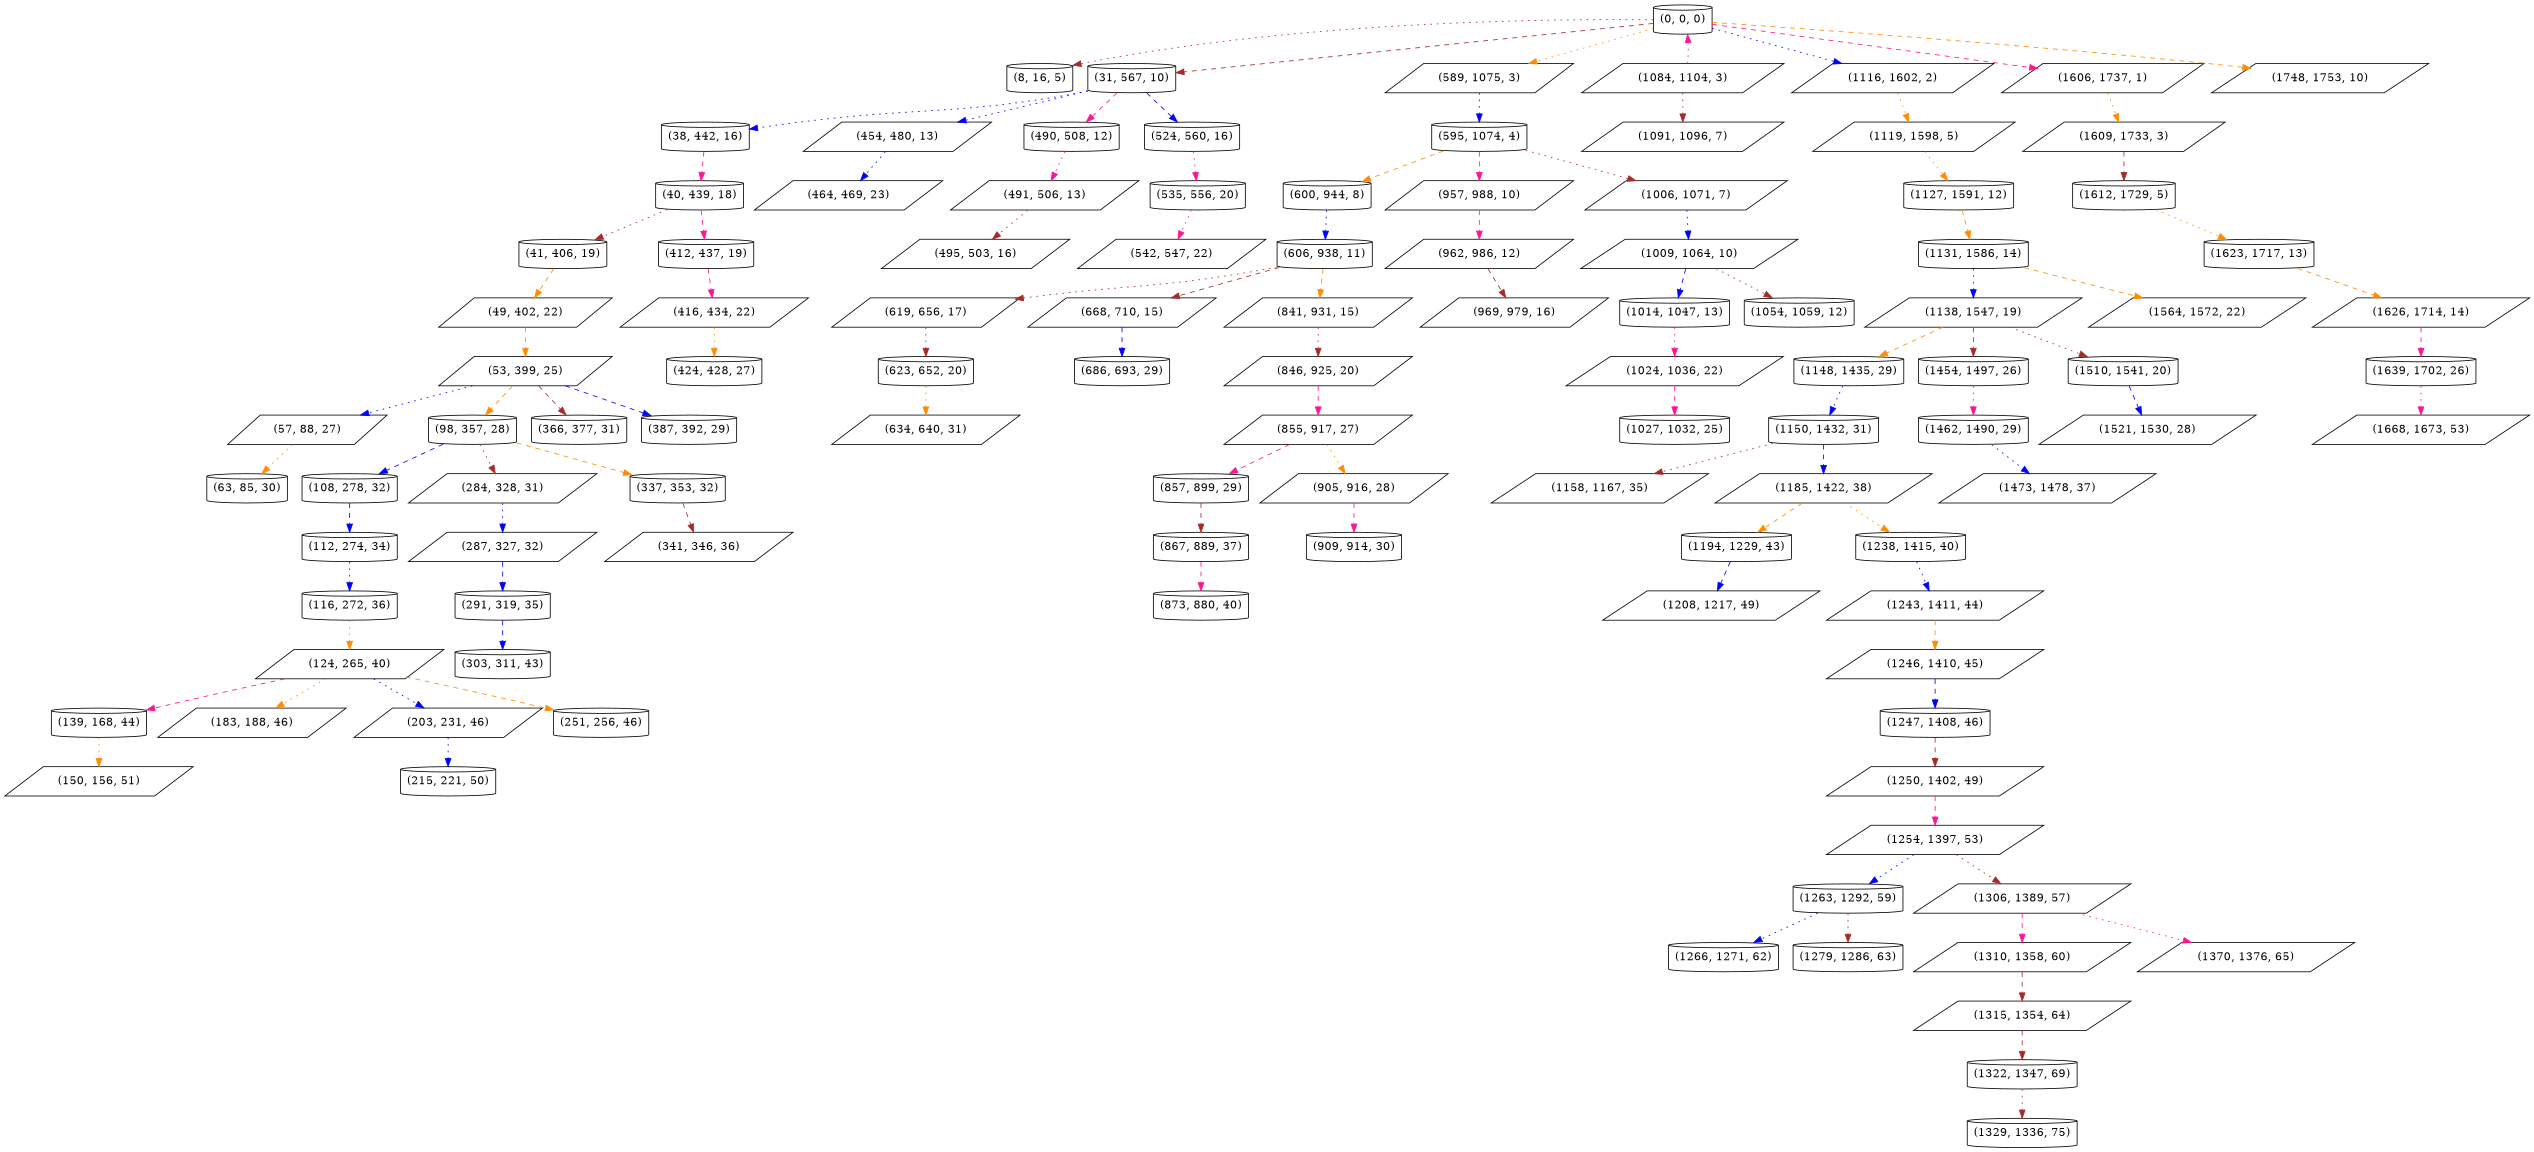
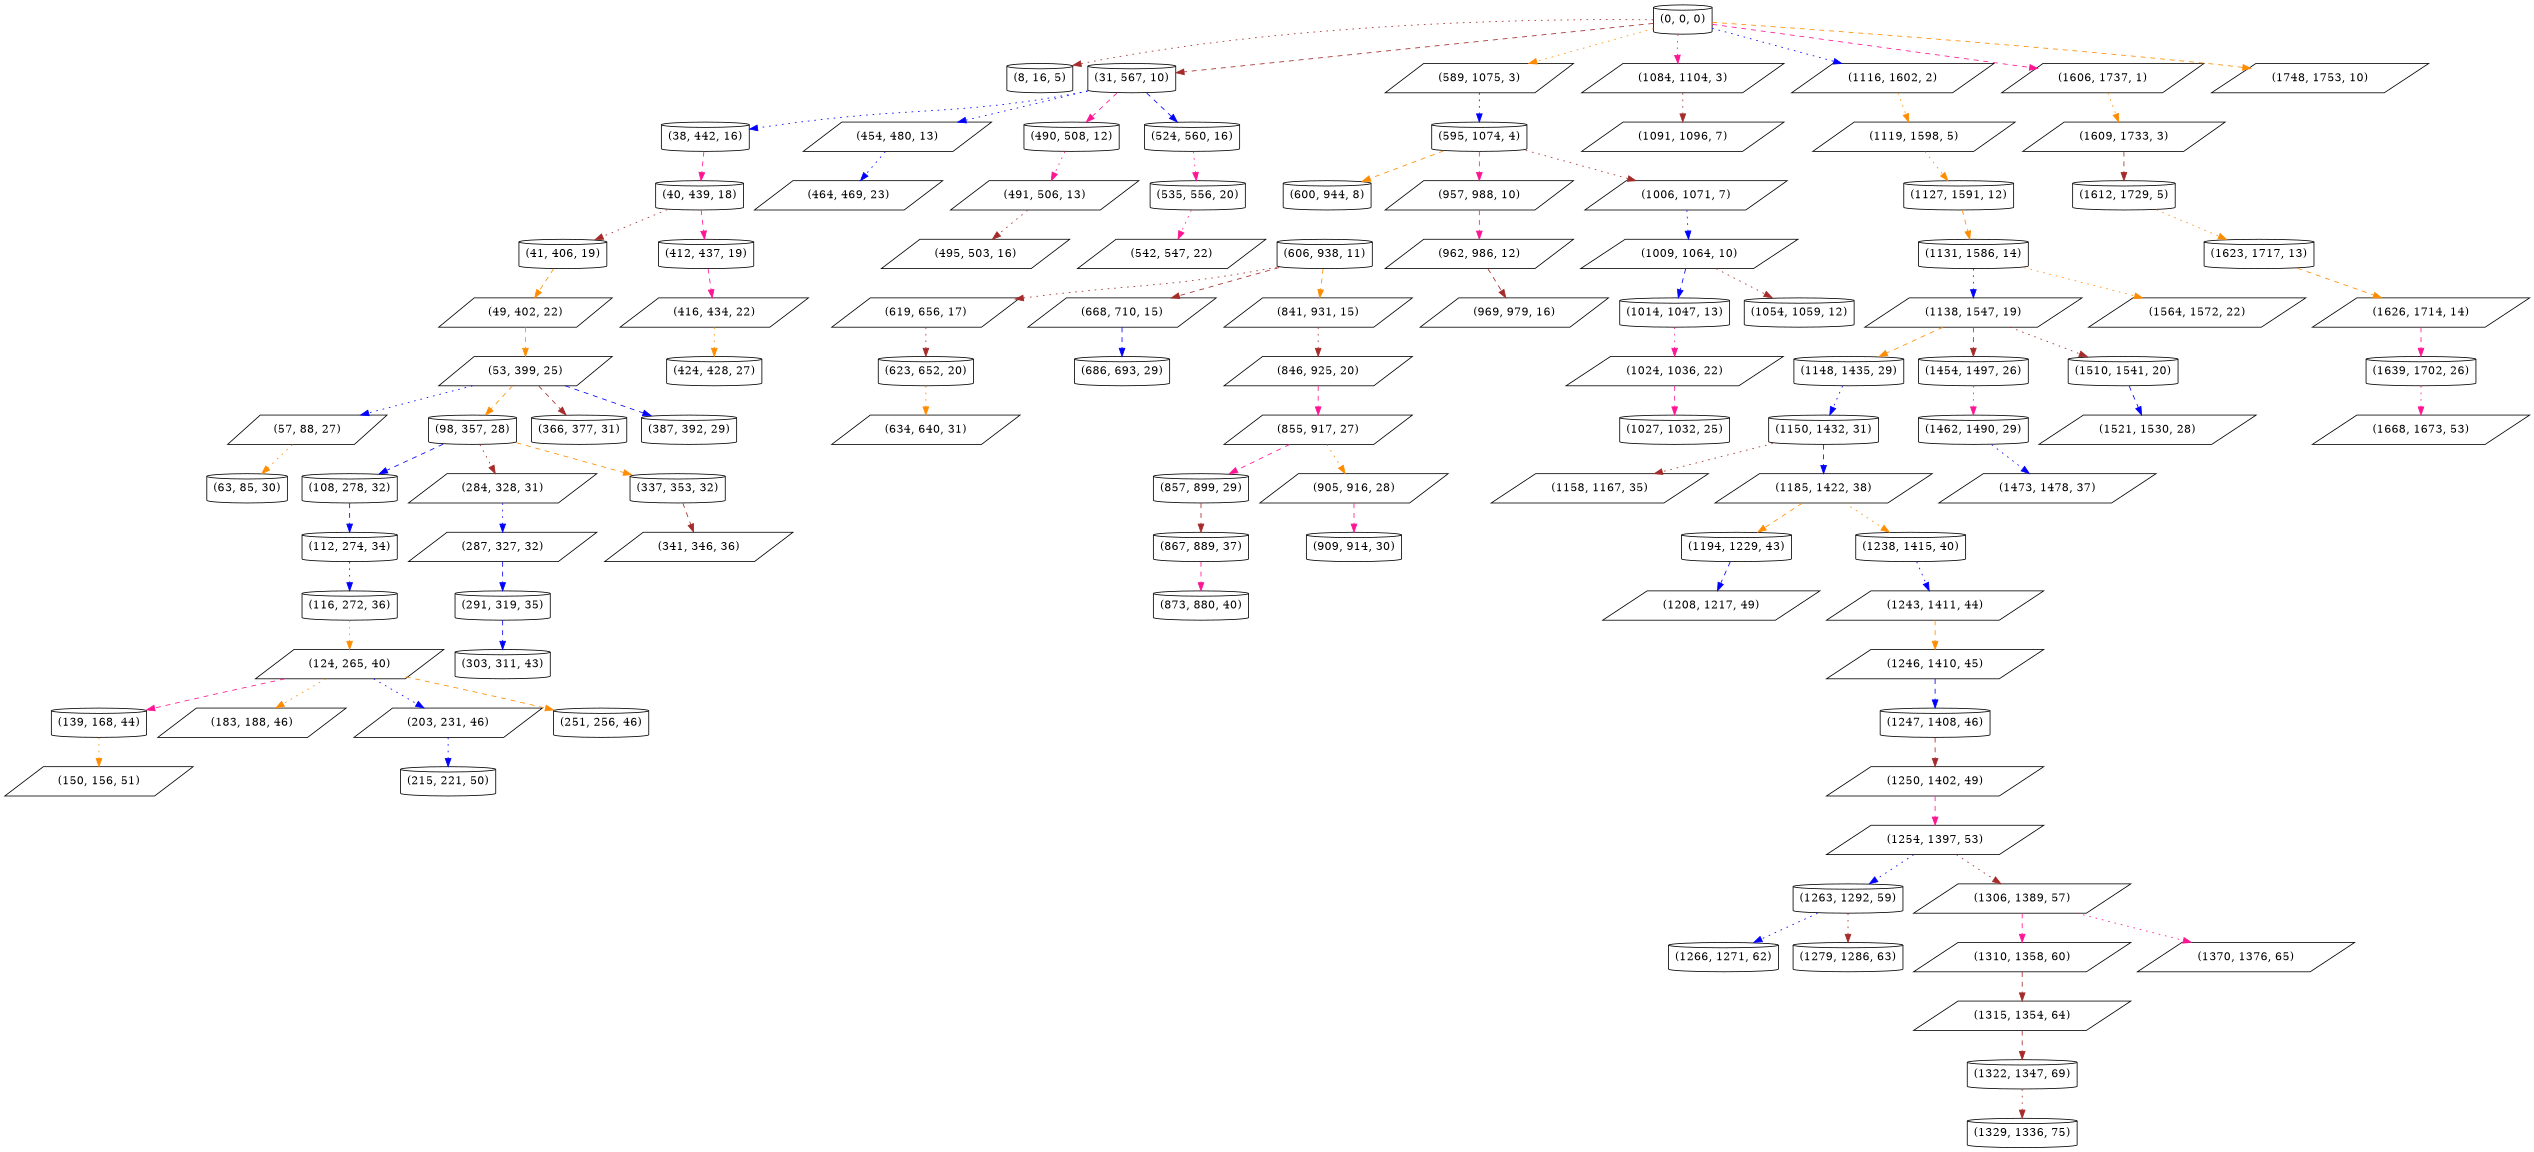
(1688, 53) -> (1677, 45)
(1326, 221) -> none
(2079, 282) -> (2079, 282)
